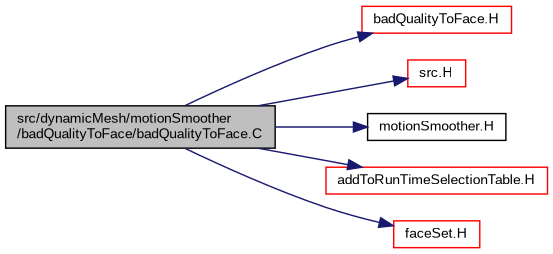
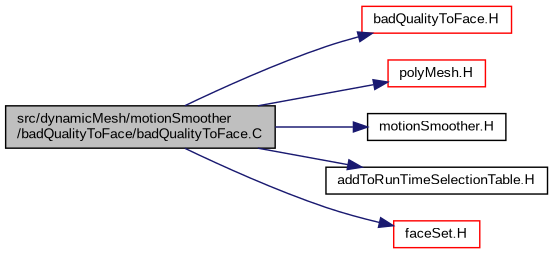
(437, 73) -> (437, 73)
(437, 181) -> (437, 181)
